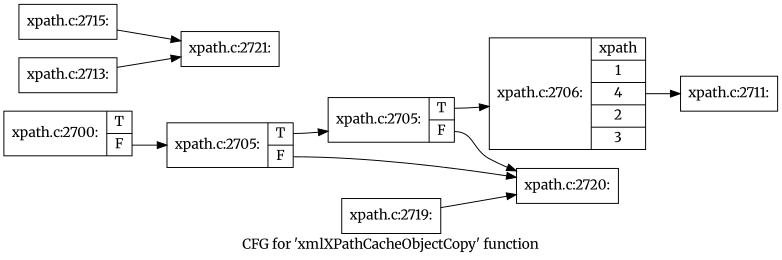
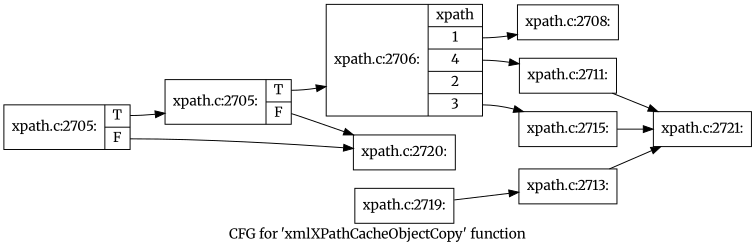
none -> (568, 22)
none -> (631, 101)
none -> (498, 106)
(68, 133) -> none
(474, 202) -> (482, 197)
